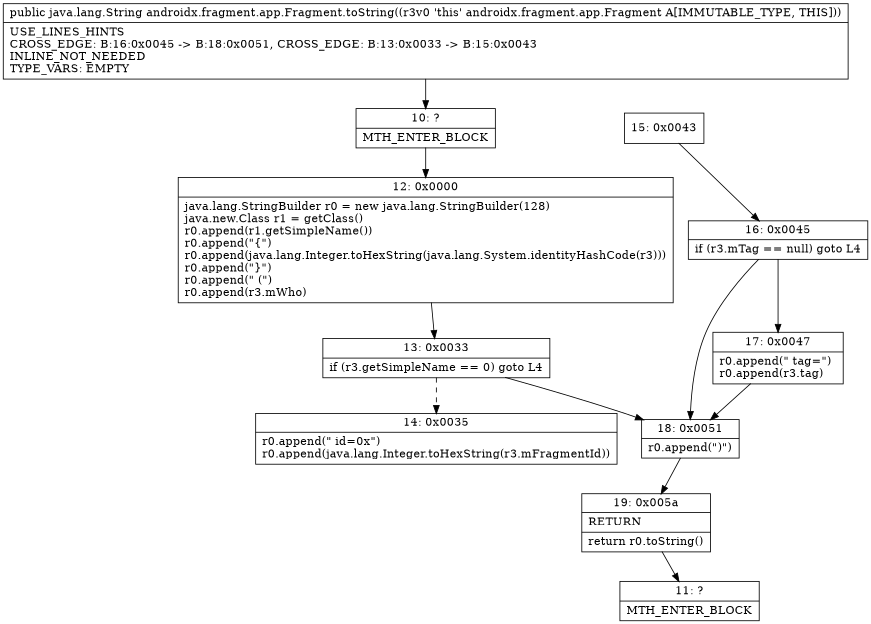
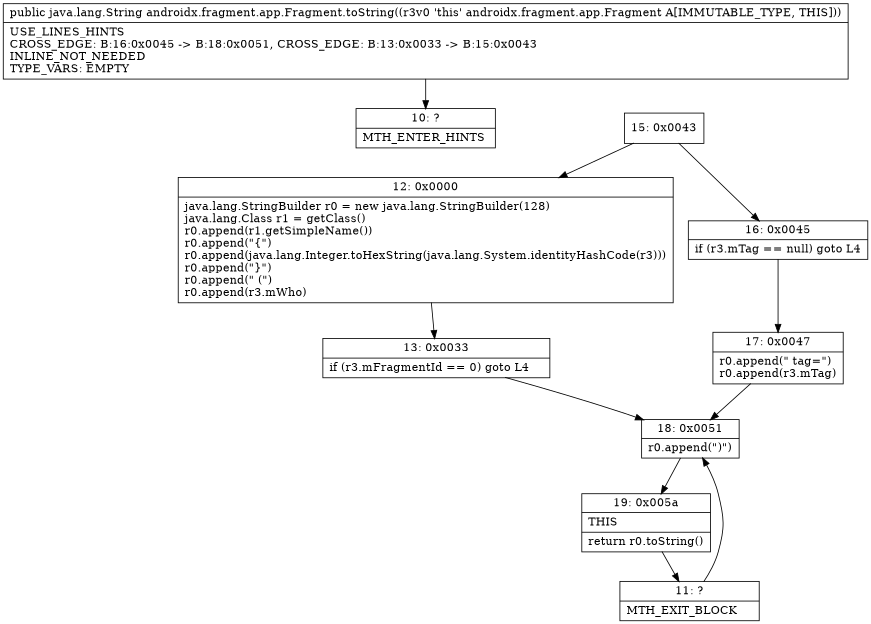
(426, 138) -> (424, 138)
(426, 158) -> (600, 159)
(274, 219) -> (275, 219)
(708, 328) -> (723, 524)
(436, 368) -> (429, 368)
(772, 374) -> (778, 374)
(436, 439) -> none
(615, 522) -> (604, 522)
(690, 610) -> (682, 610)
